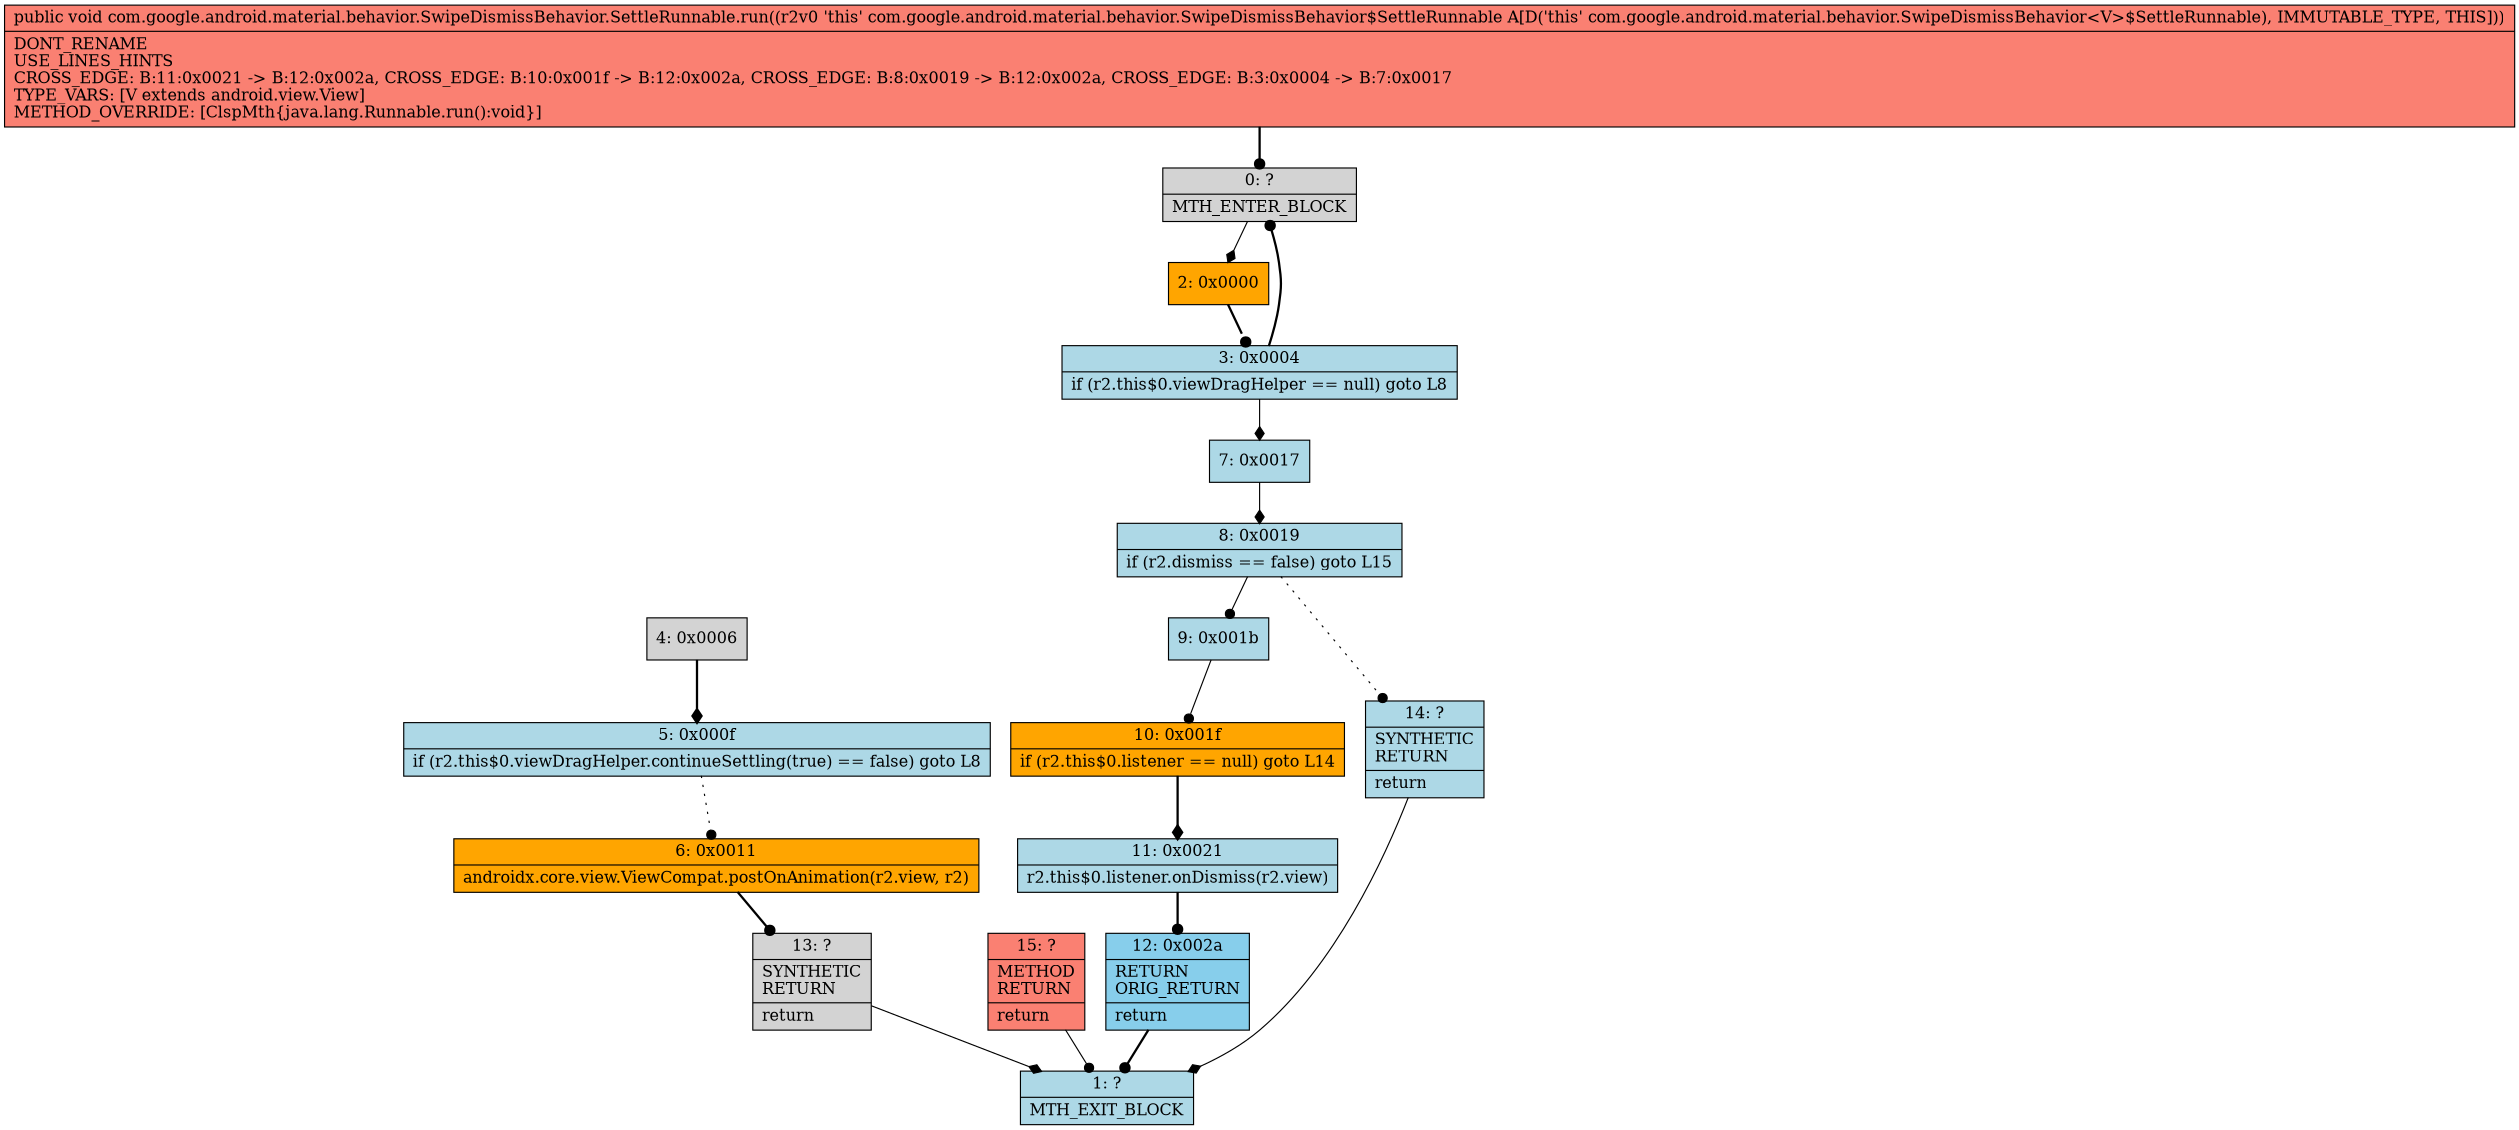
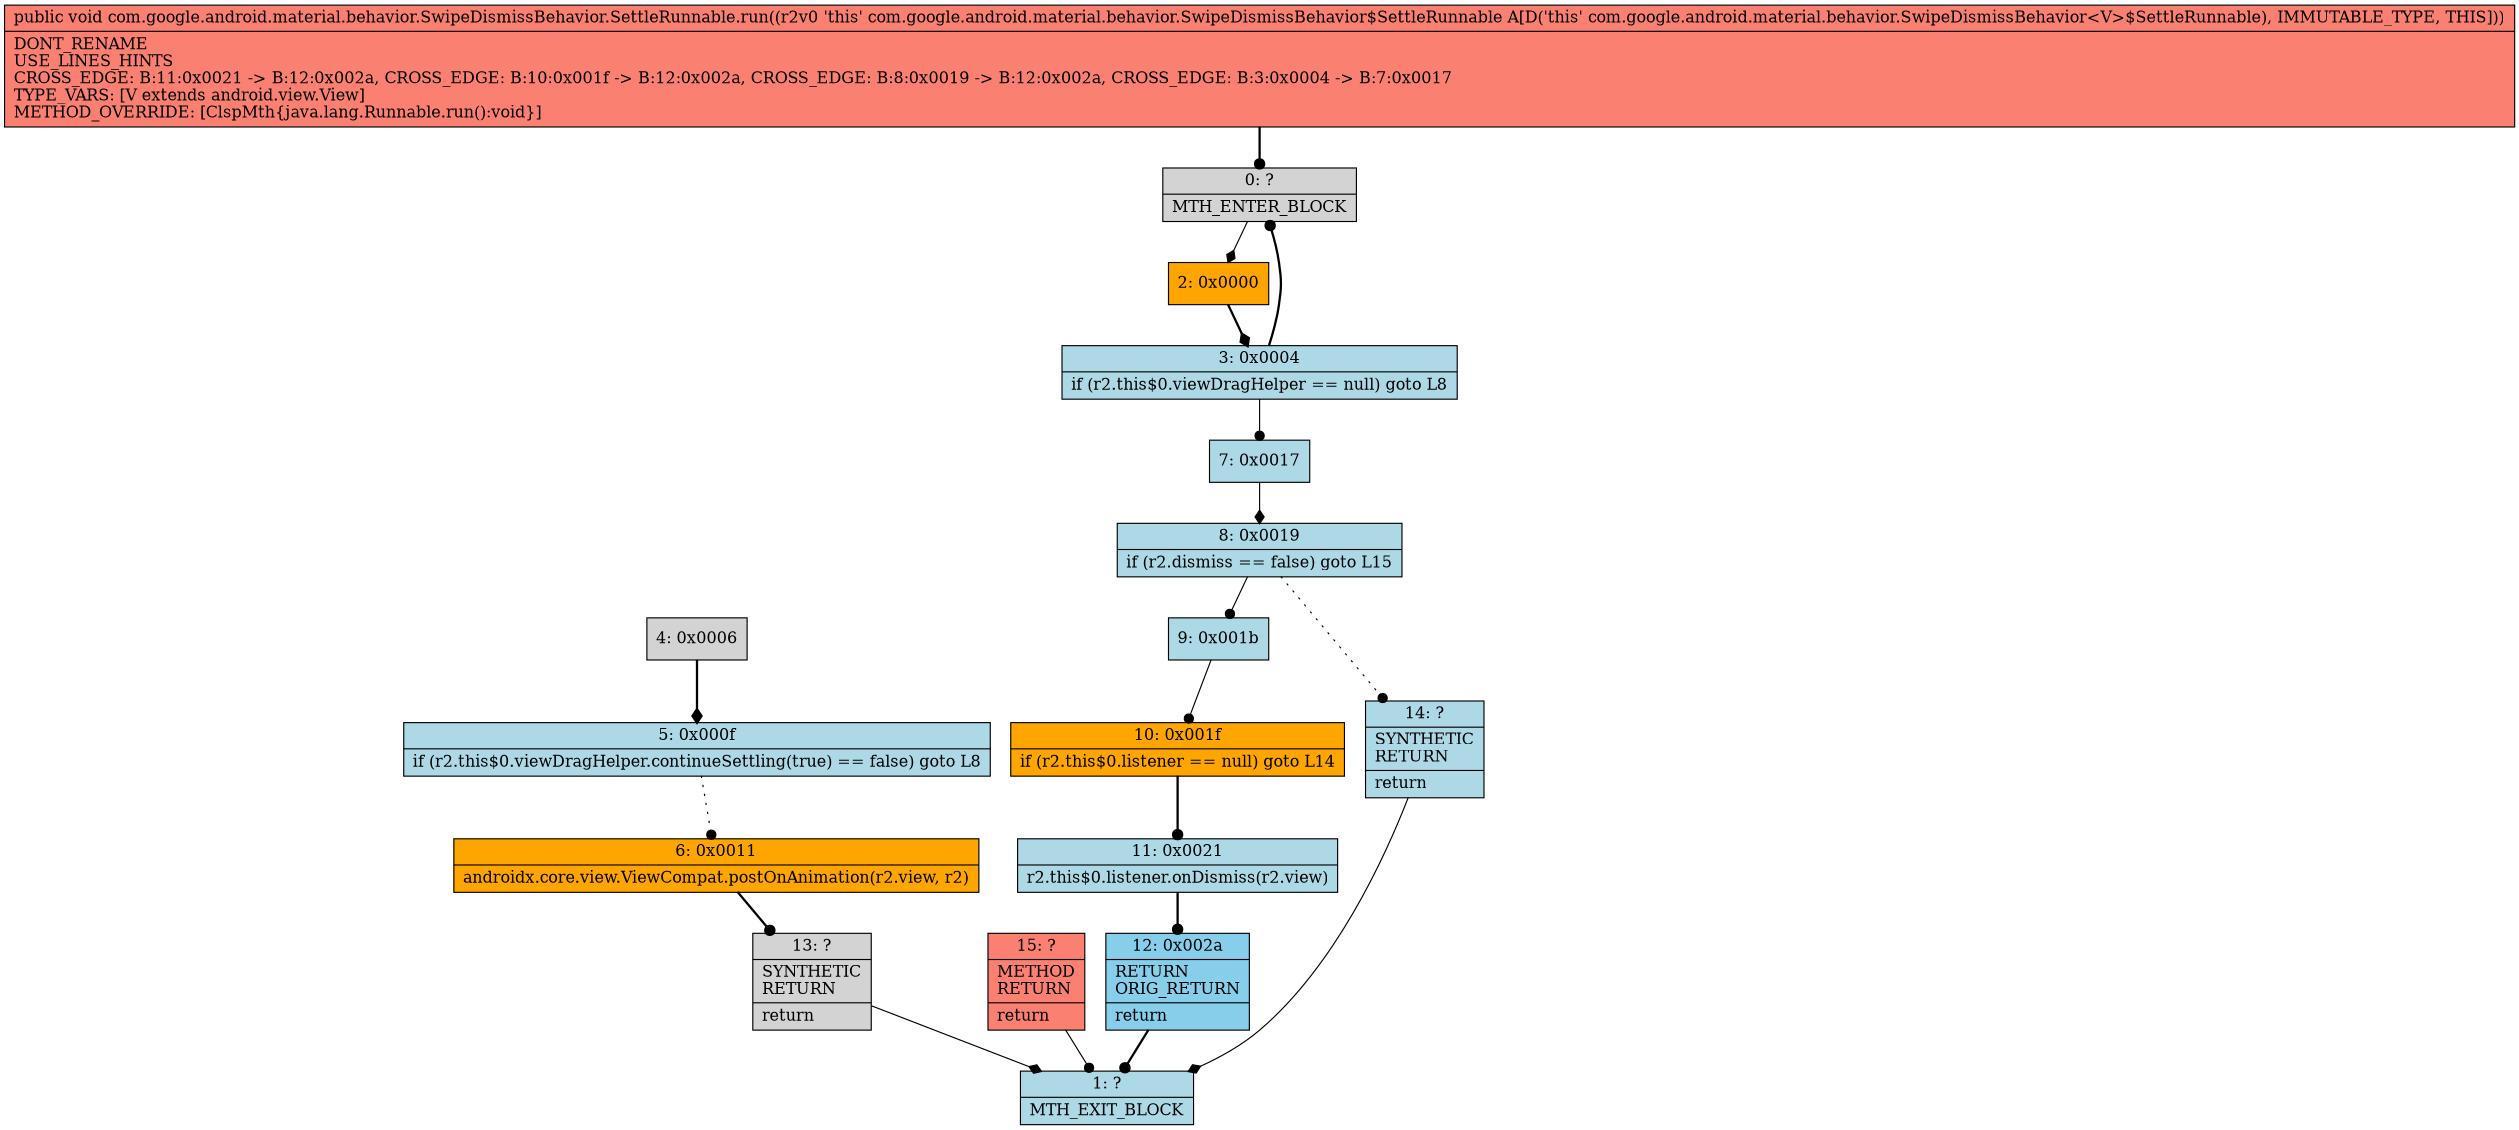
(1235, 319) -> (1235, 319)
(1260, 415) -> (1260, 415)
(1178, 803) -> (1178, 803)
